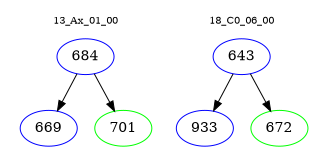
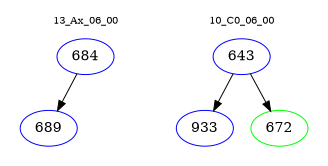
(86, 21) -> (86, 21)
(242, 21) -> (242, 21)
(49, 128) -> (49, 128)
(123, 128) -> none
